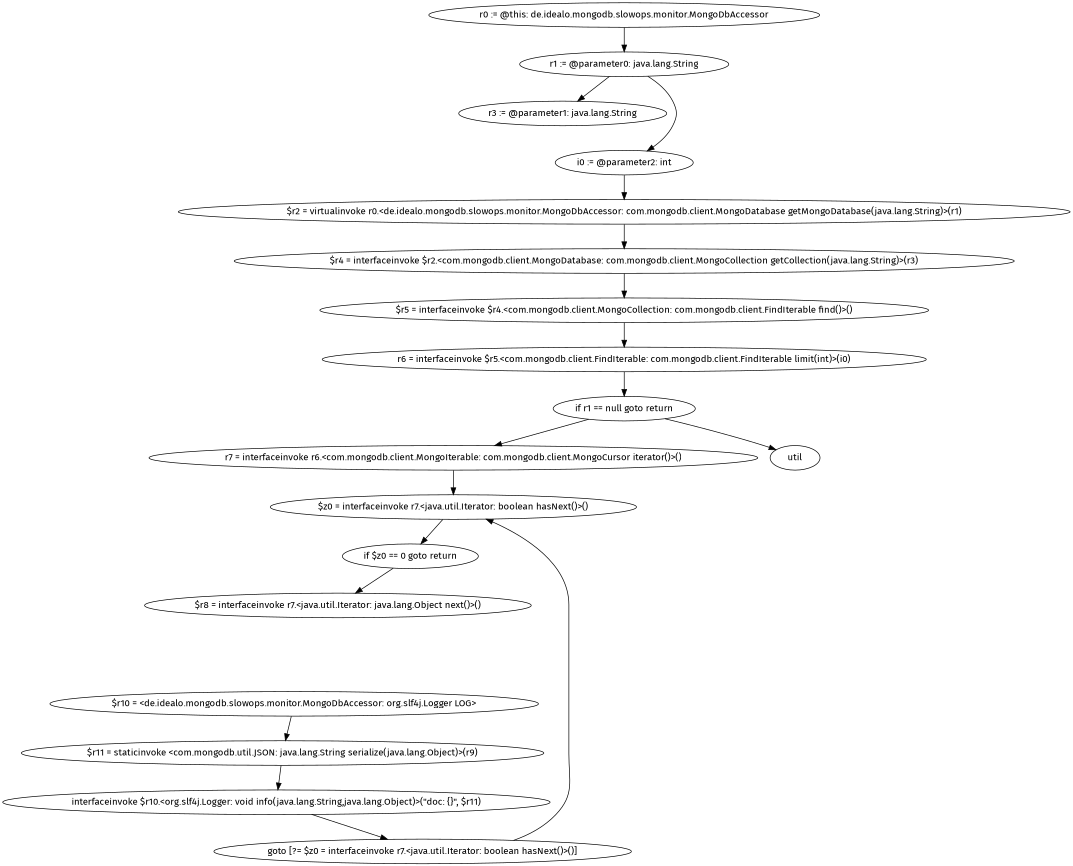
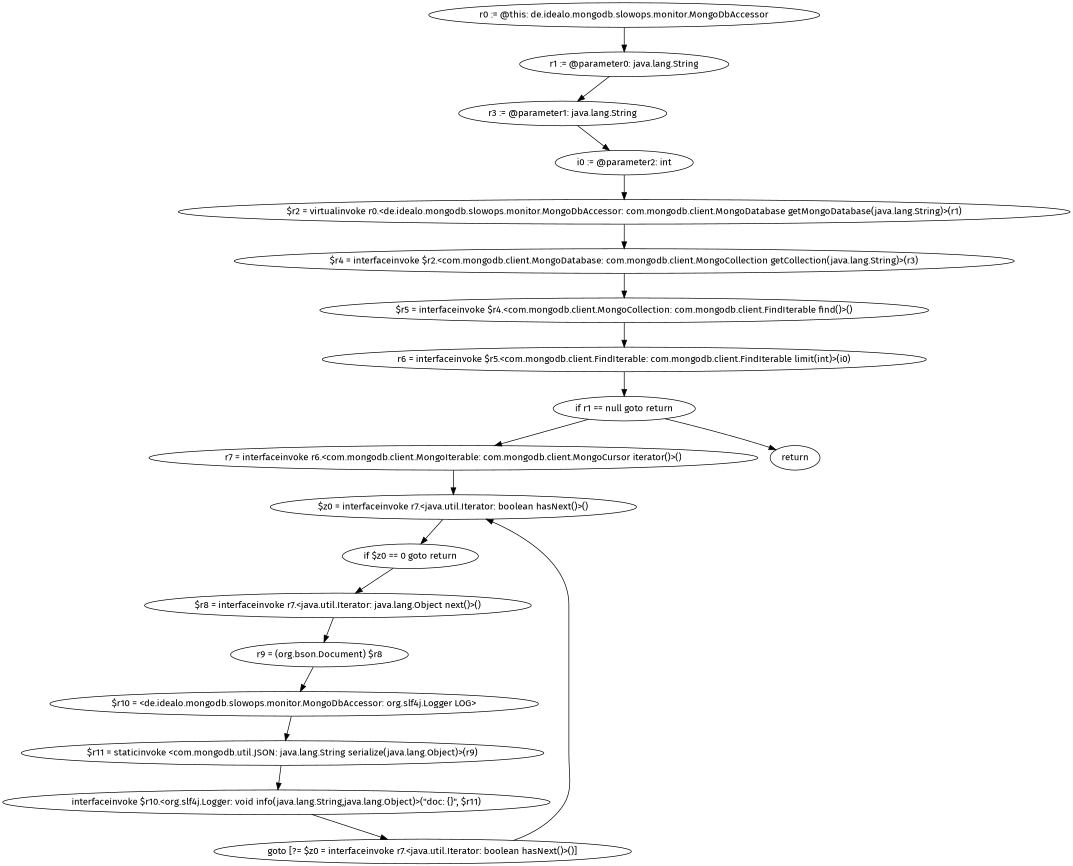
(676, 110) -> (591, 136)
(795, 458) -> (795, 458)
none -> (319, 655)
